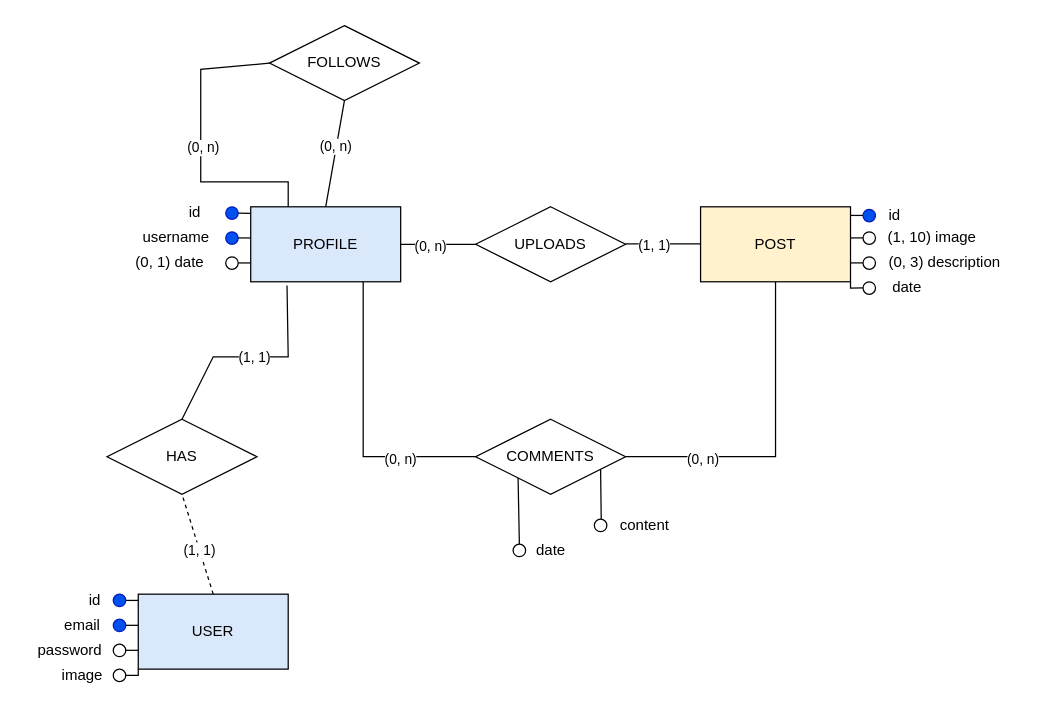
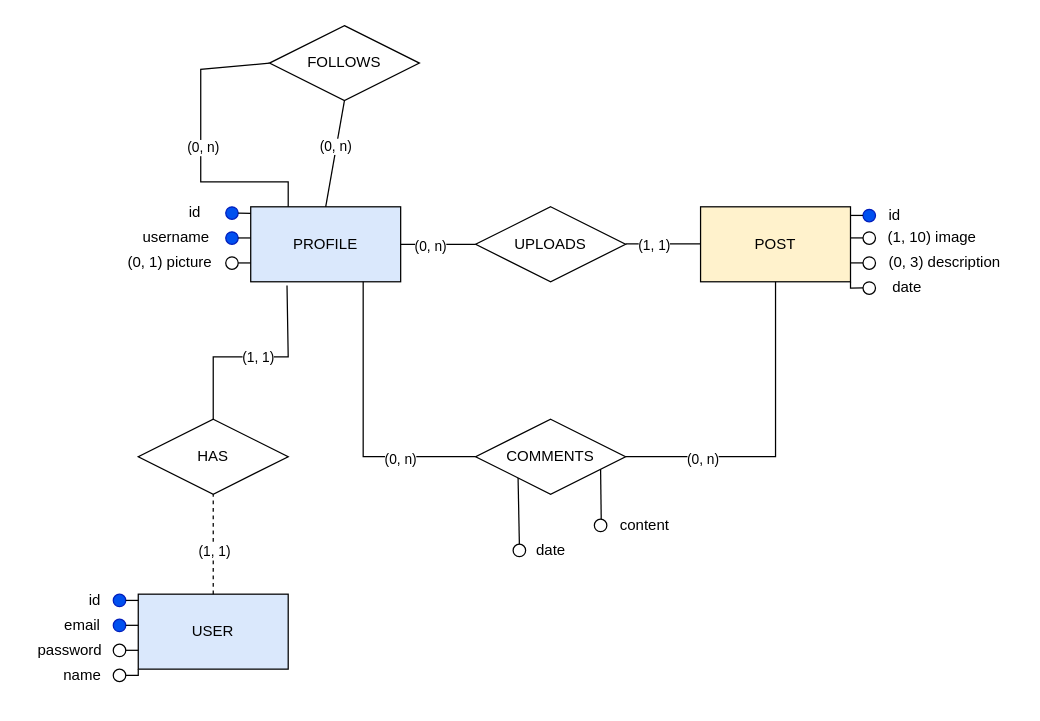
(170, 263) -> (170, 263)
(182, 457) -> (213, 457)
(83, 676) -> (83, 676)
